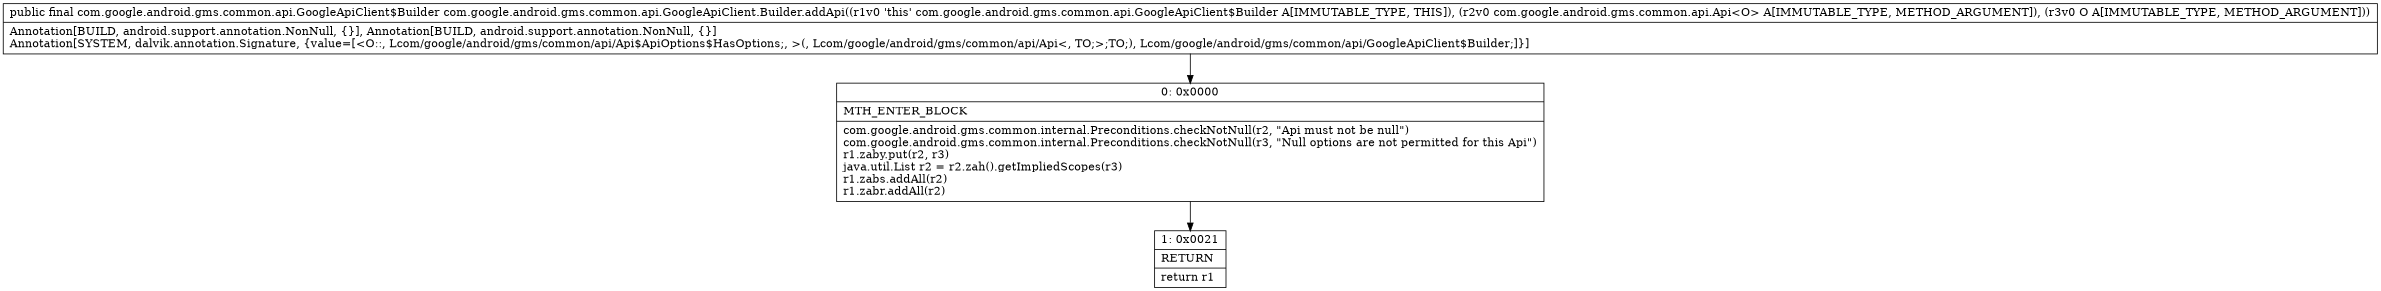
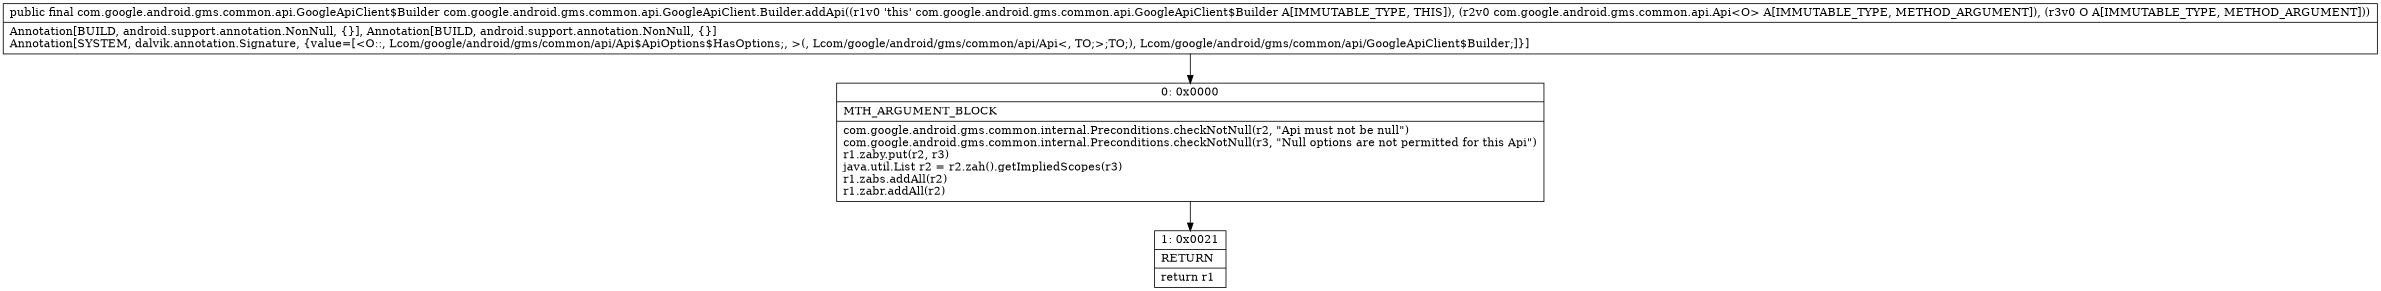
(906, 111) -> (920, 111)
